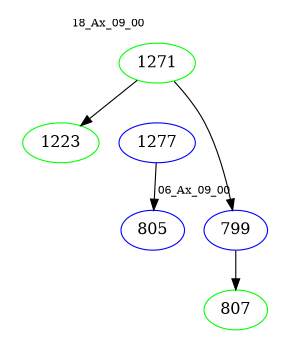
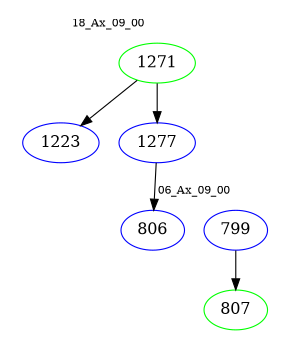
(211, 136) -> (157, 98)
(61, 143) -> (61, 143)
(153, 230) -> (153, 230)
